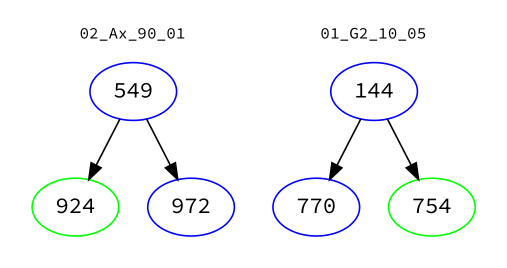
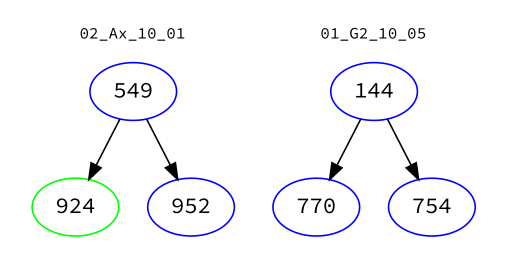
(133, 35) -> (133, 35)
(191, 207) -> (191, 207)
(432, 207) -> (432, 207)
